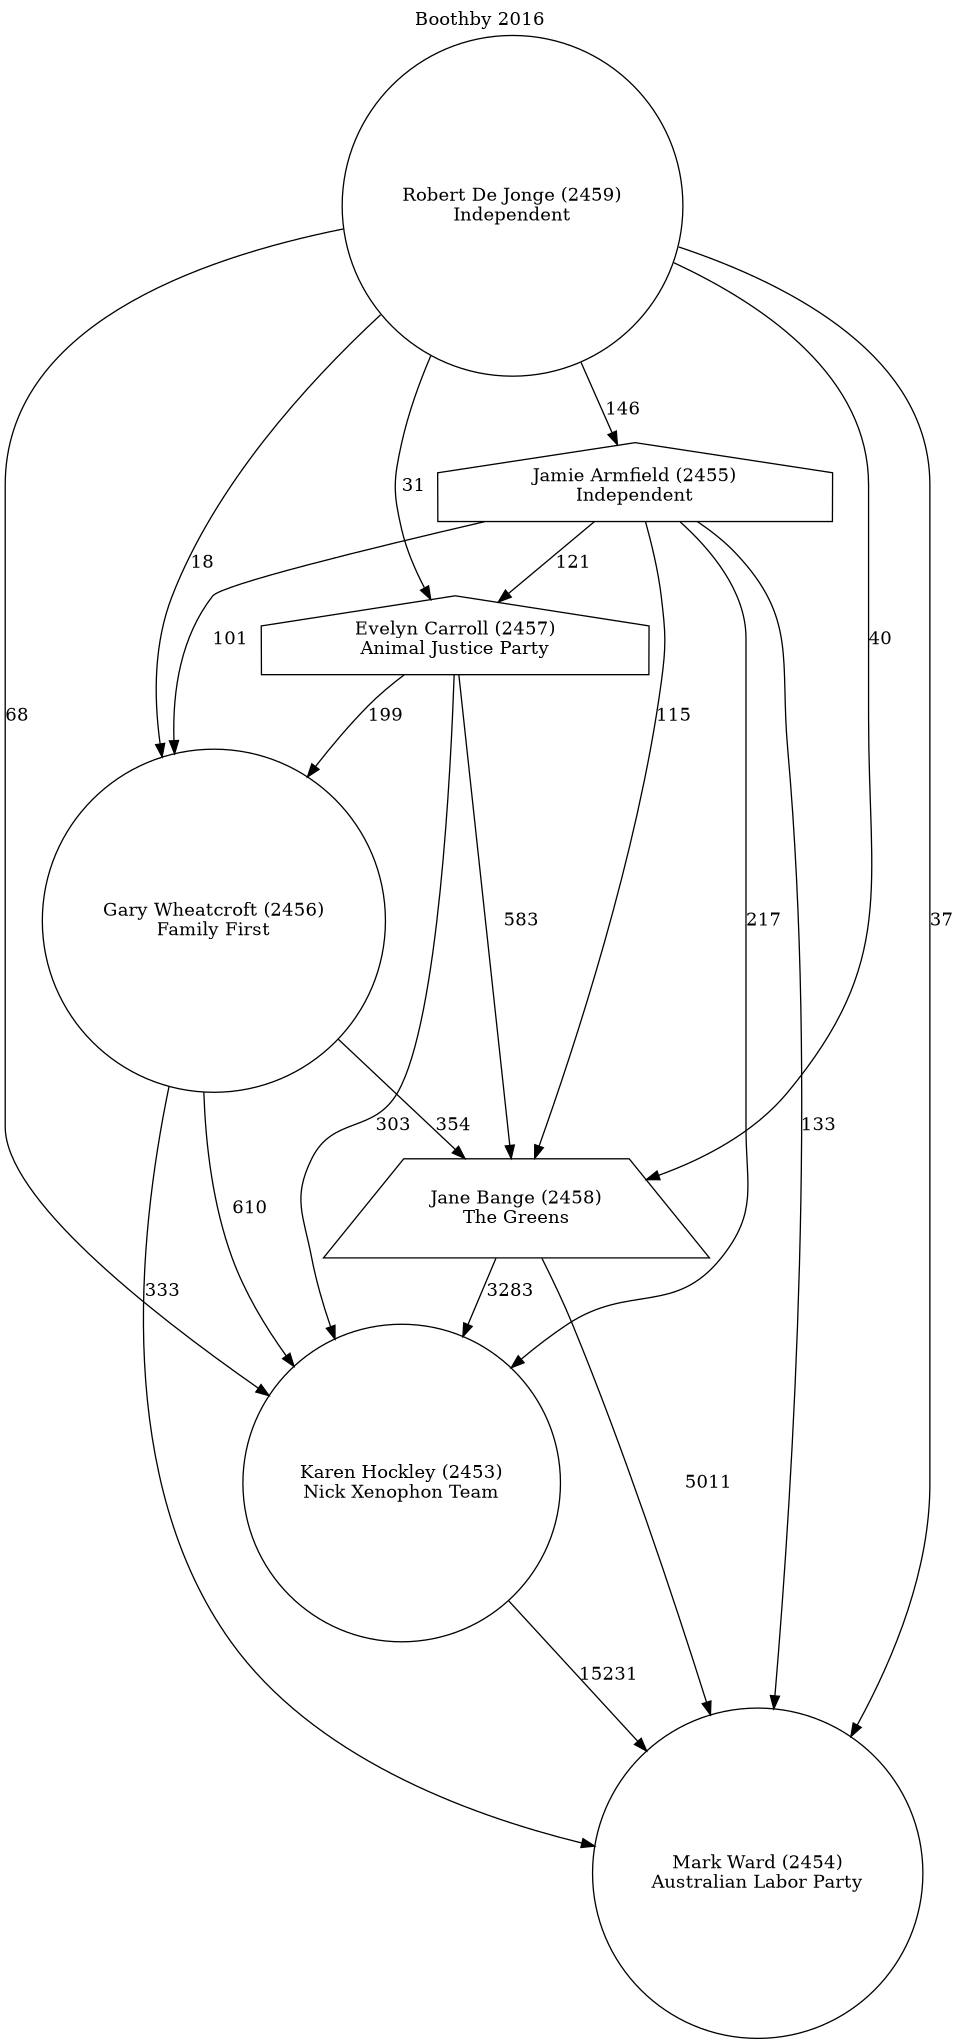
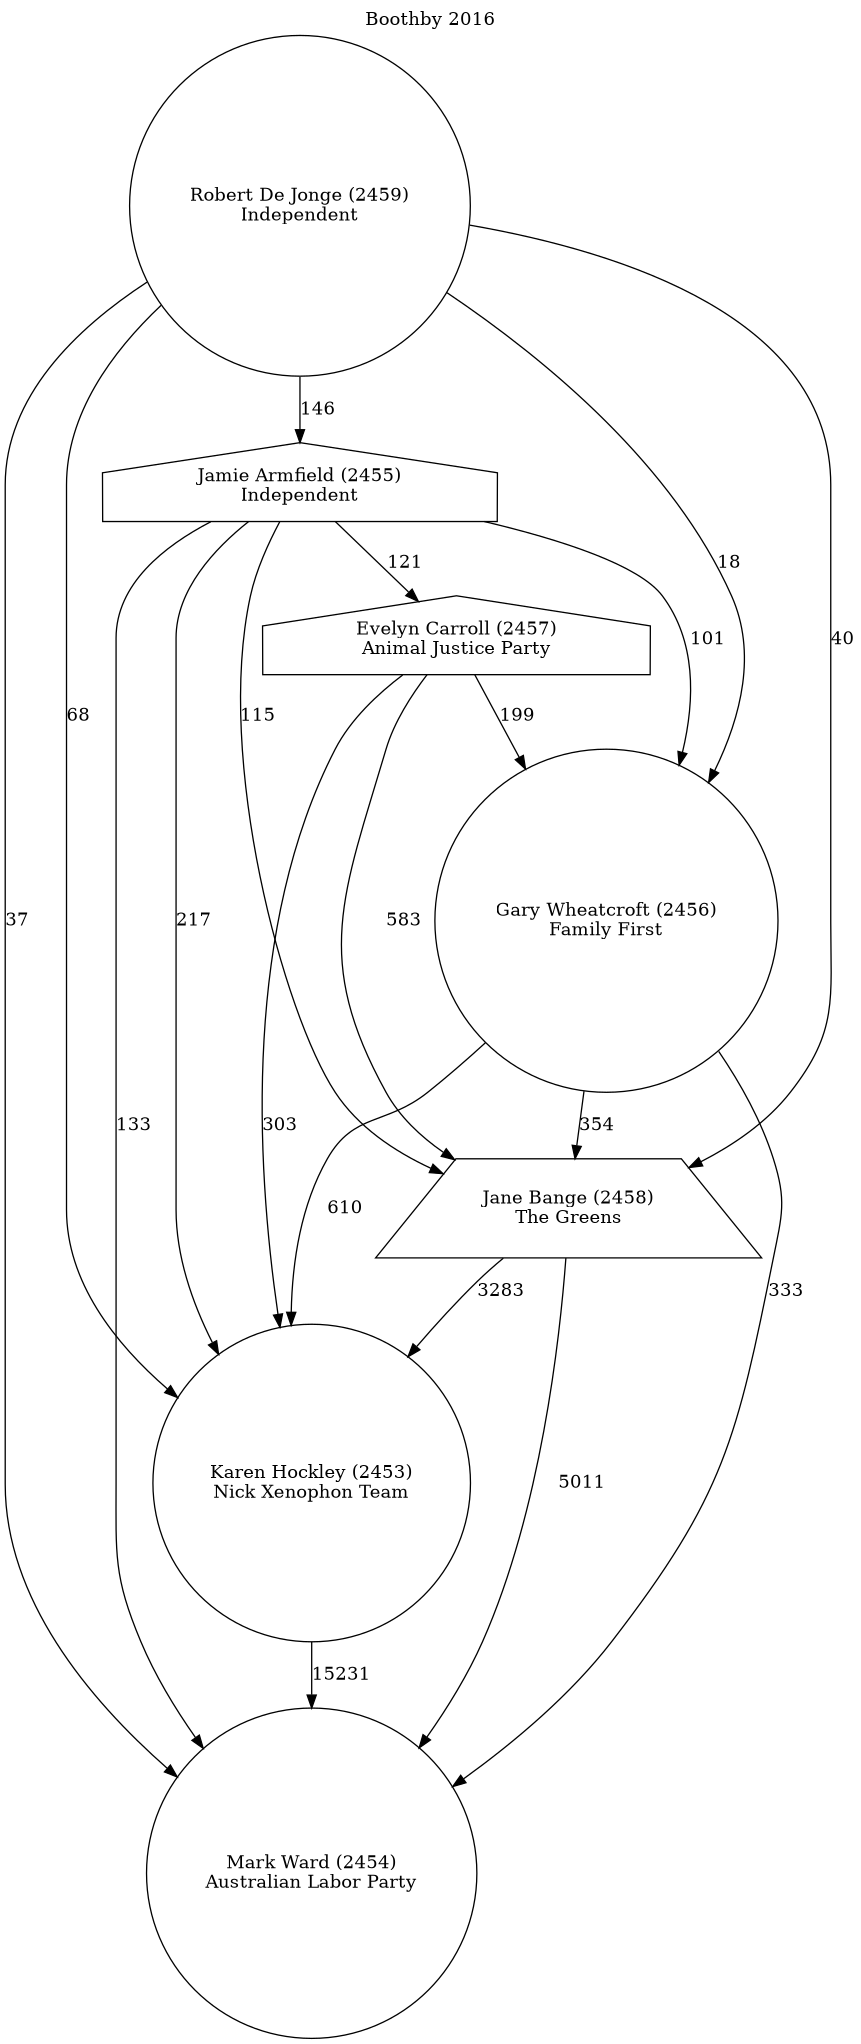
(396, 472) -> none
